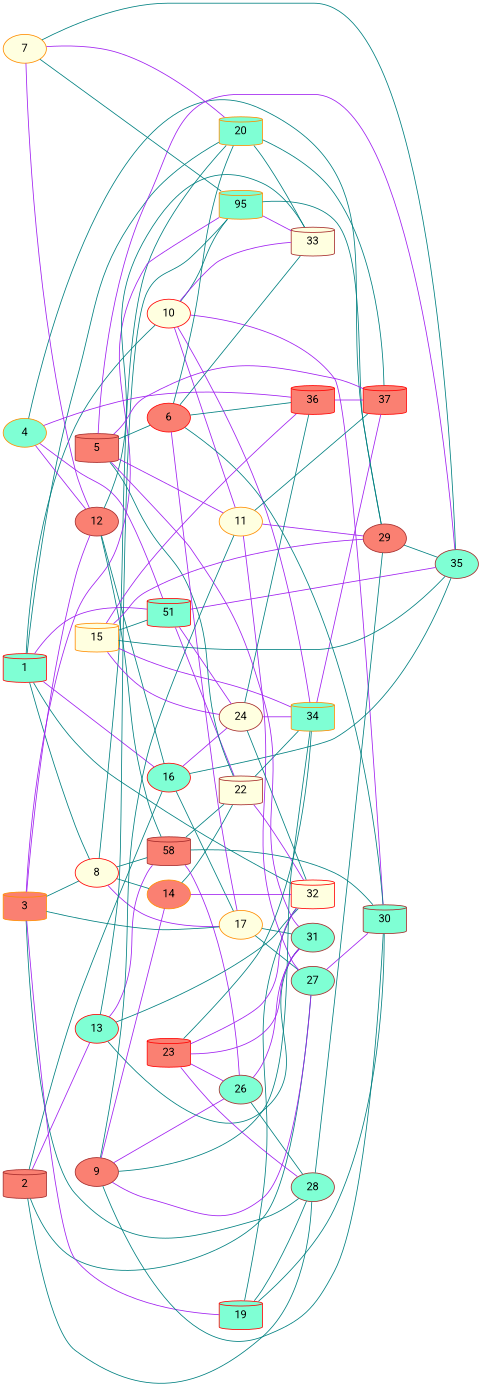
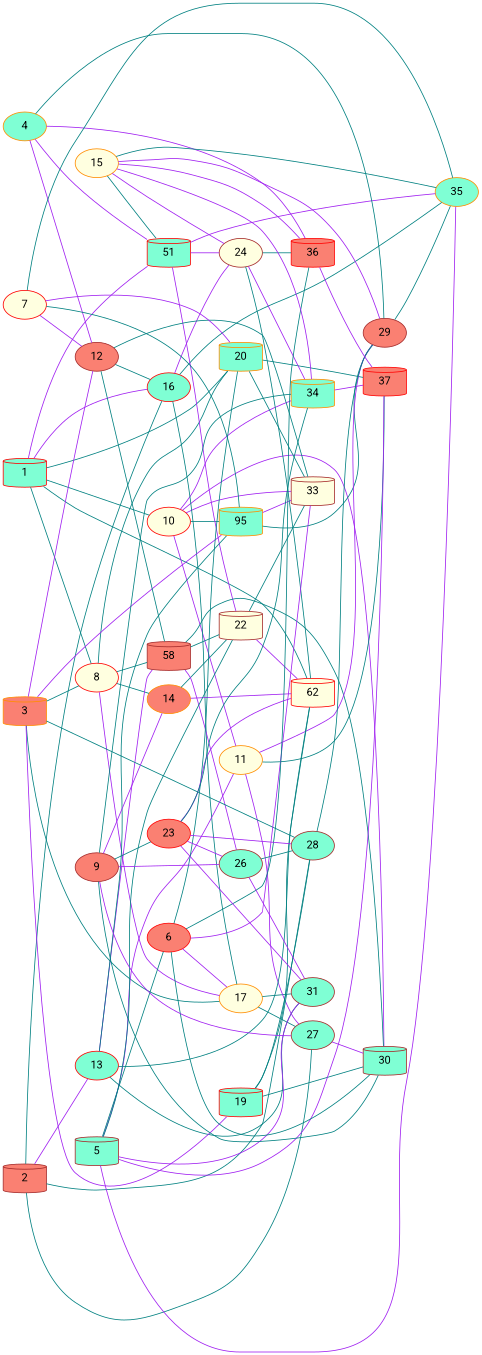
(25, 49) -> (25, 305)
(240, 331) -> (289, 687)
(97, 448) -> (97, 1151)
(457, 564) -> (457, 192)
(97, 638) -> (97, 163)
(282, 748) -> (275, 561)
(132, 838) -> (133, 850)
(313, 894) -> (313, 693)
(169, 1053) -> (169, 834)
